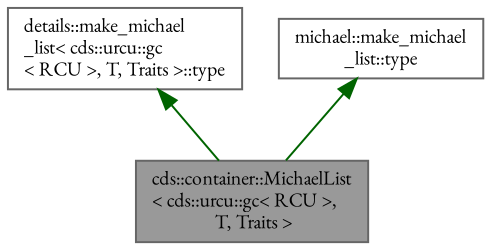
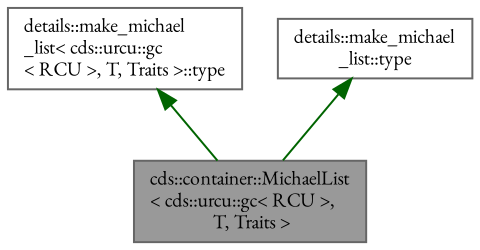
(381, 49) -> (375, 49)
